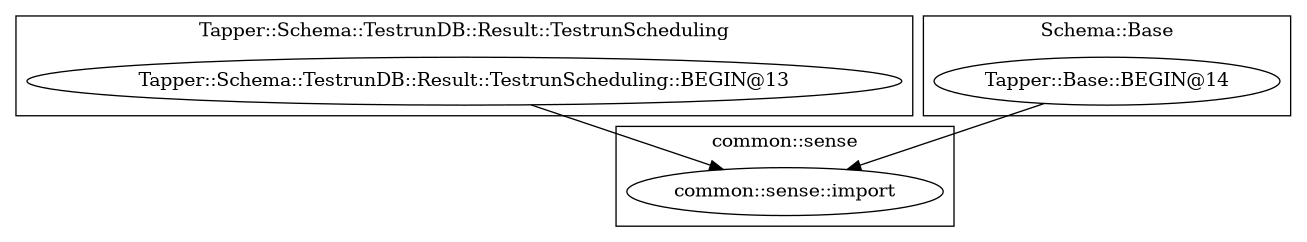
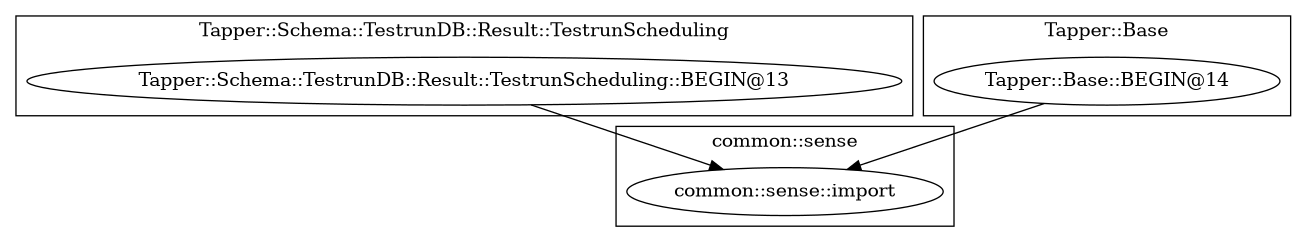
(1107, 31) -> (1107, 31)
